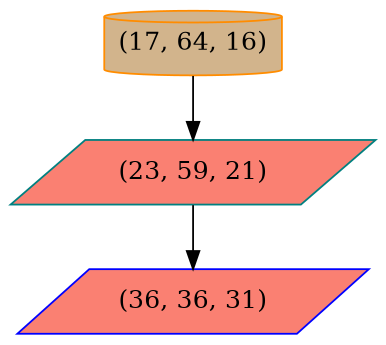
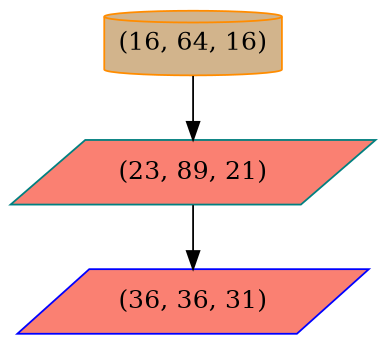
(193, 43) -> (193, 43)
(193, 172) -> (193, 172)
